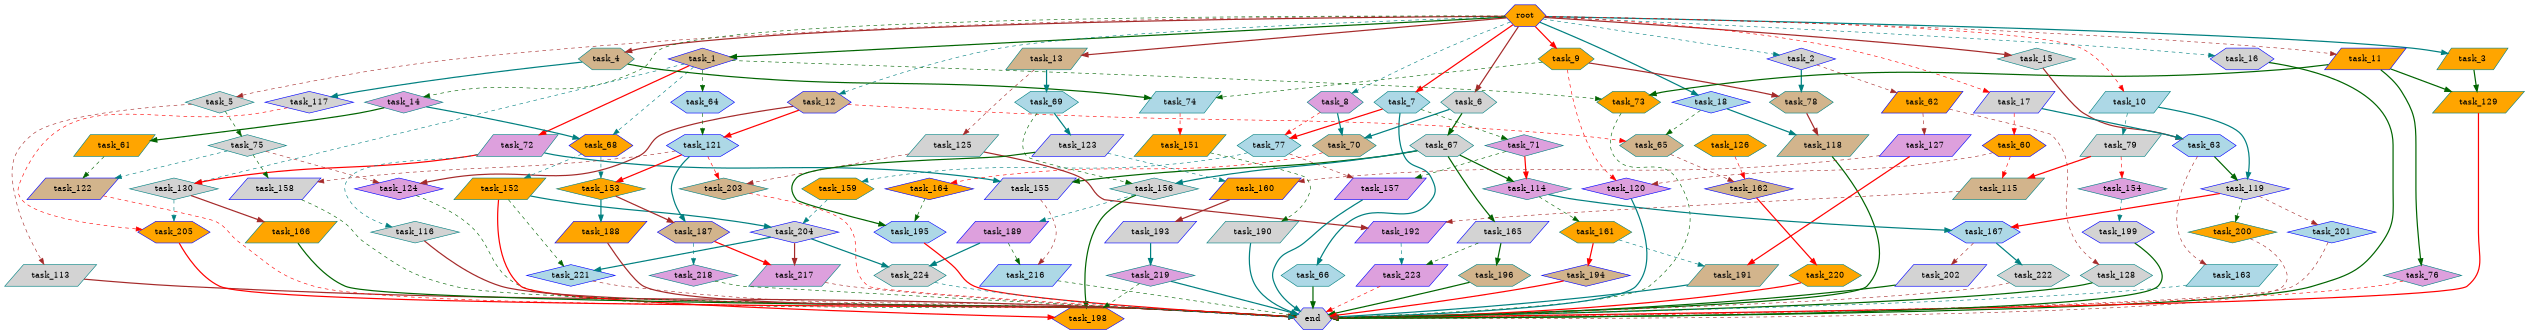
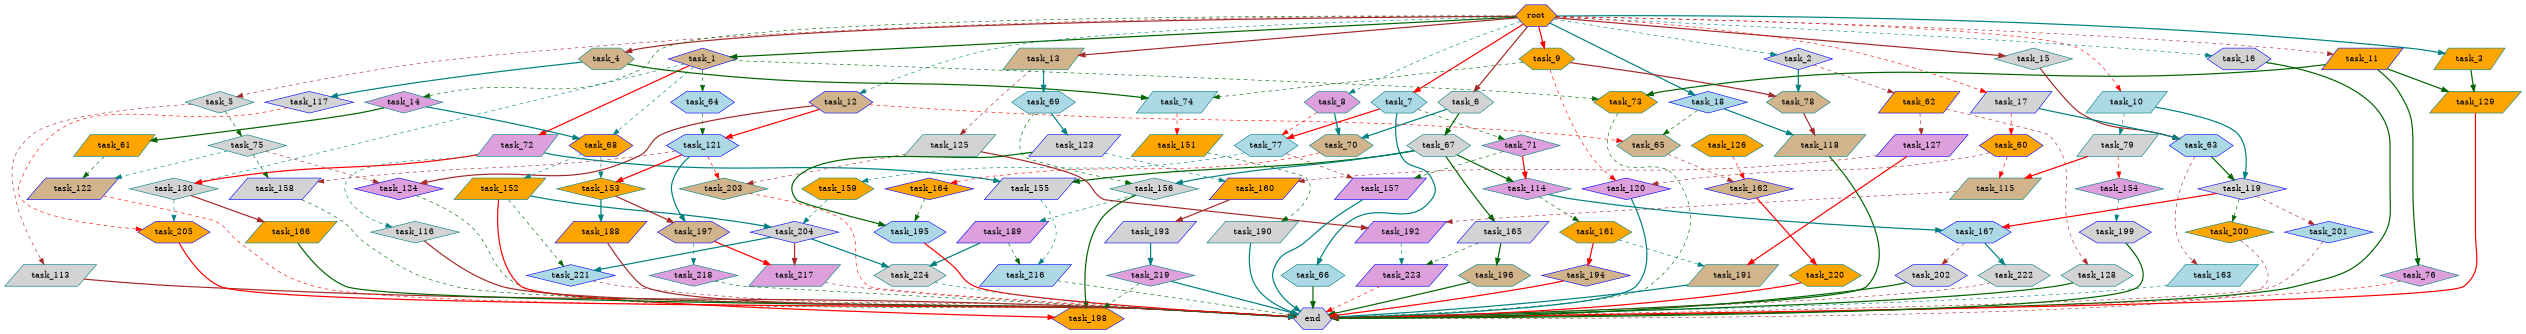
(1056, 230) -> (1056, 230)
(694, 232) -> (694, 232)
(1941, 275) -> (1931, 275)
